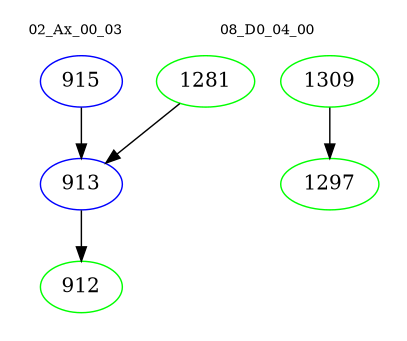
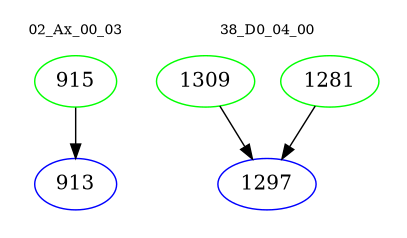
(268, 31) -> (268, 31)
(81, 81) -> (76, 81)
(155, 124) -> (302, 126)
(330, 184) -> (267, 184)
(81, 287) -> none
